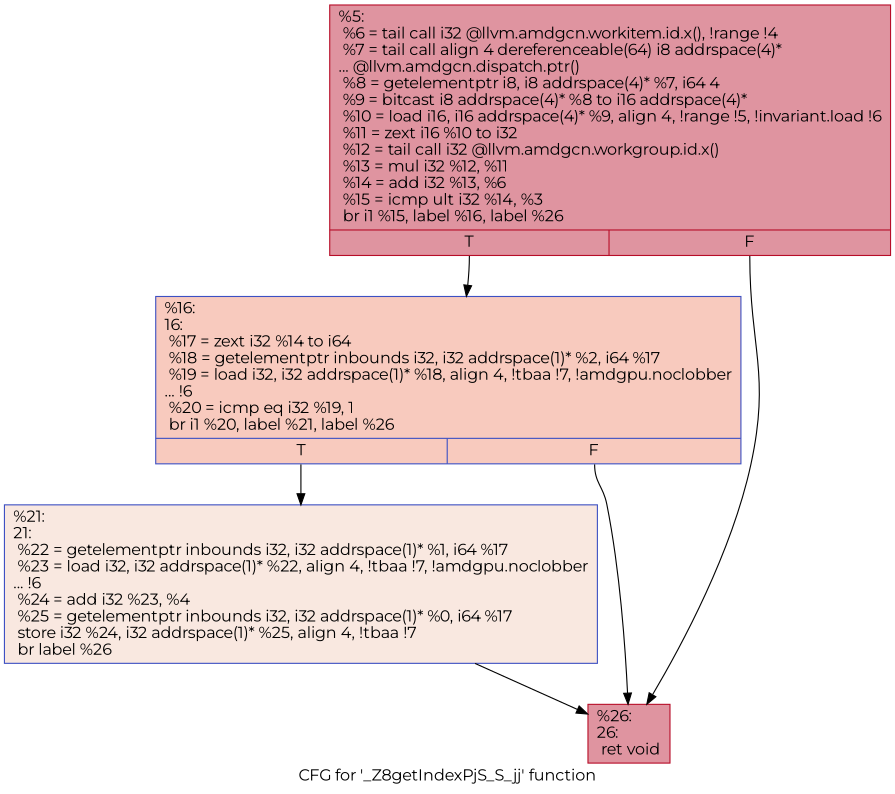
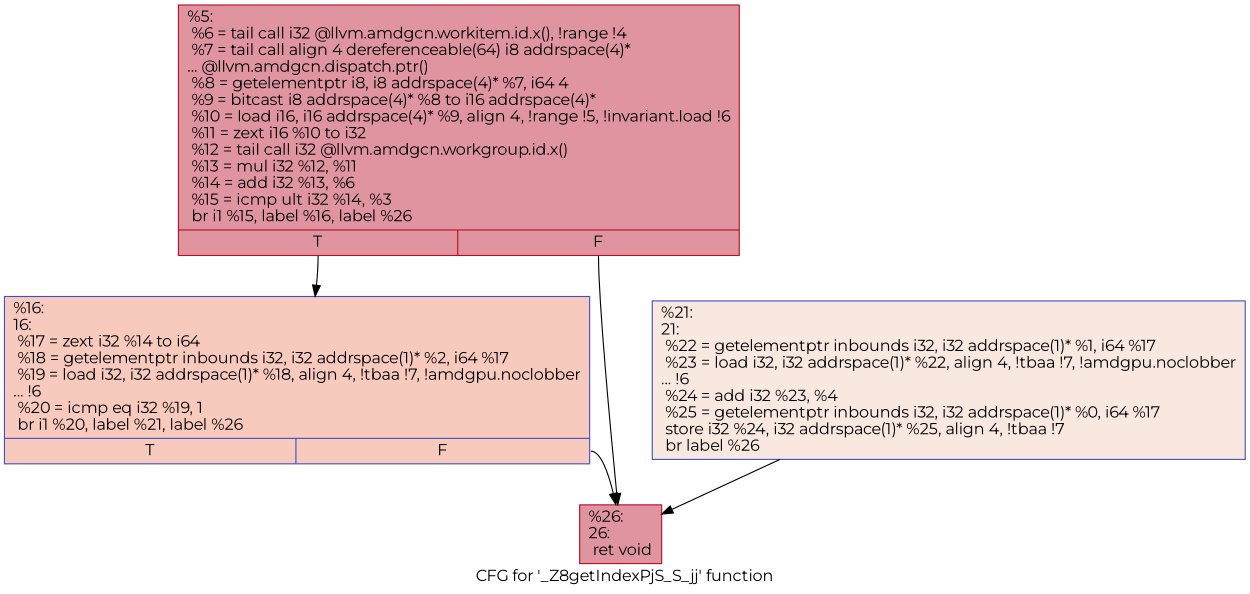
(301, 479) -> none
